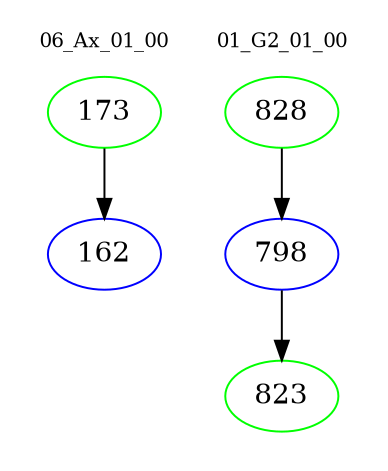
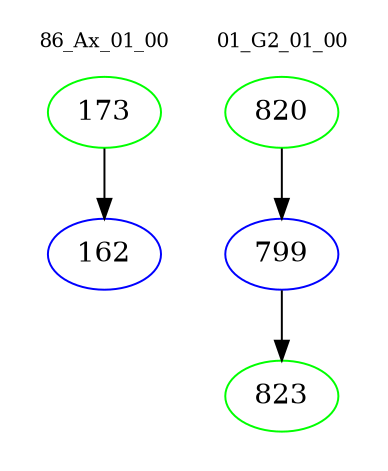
(104, 42) -> (104, 42)
(282, 112) -> (282, 112)
(282, 254) -> (282, 254)
